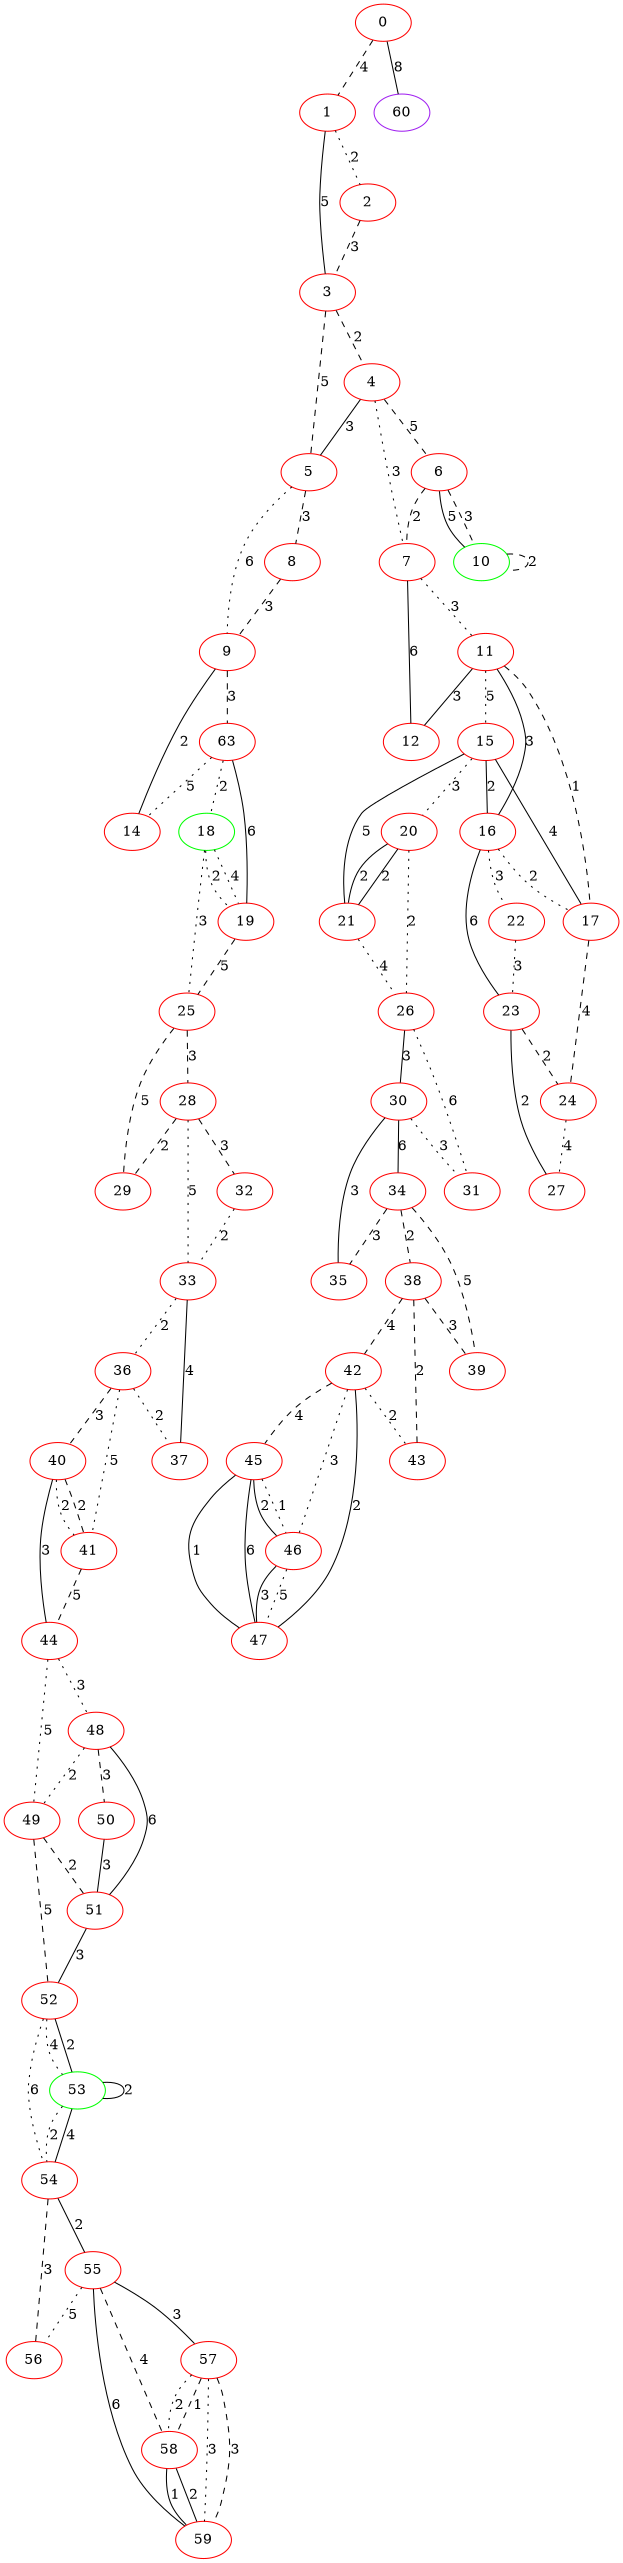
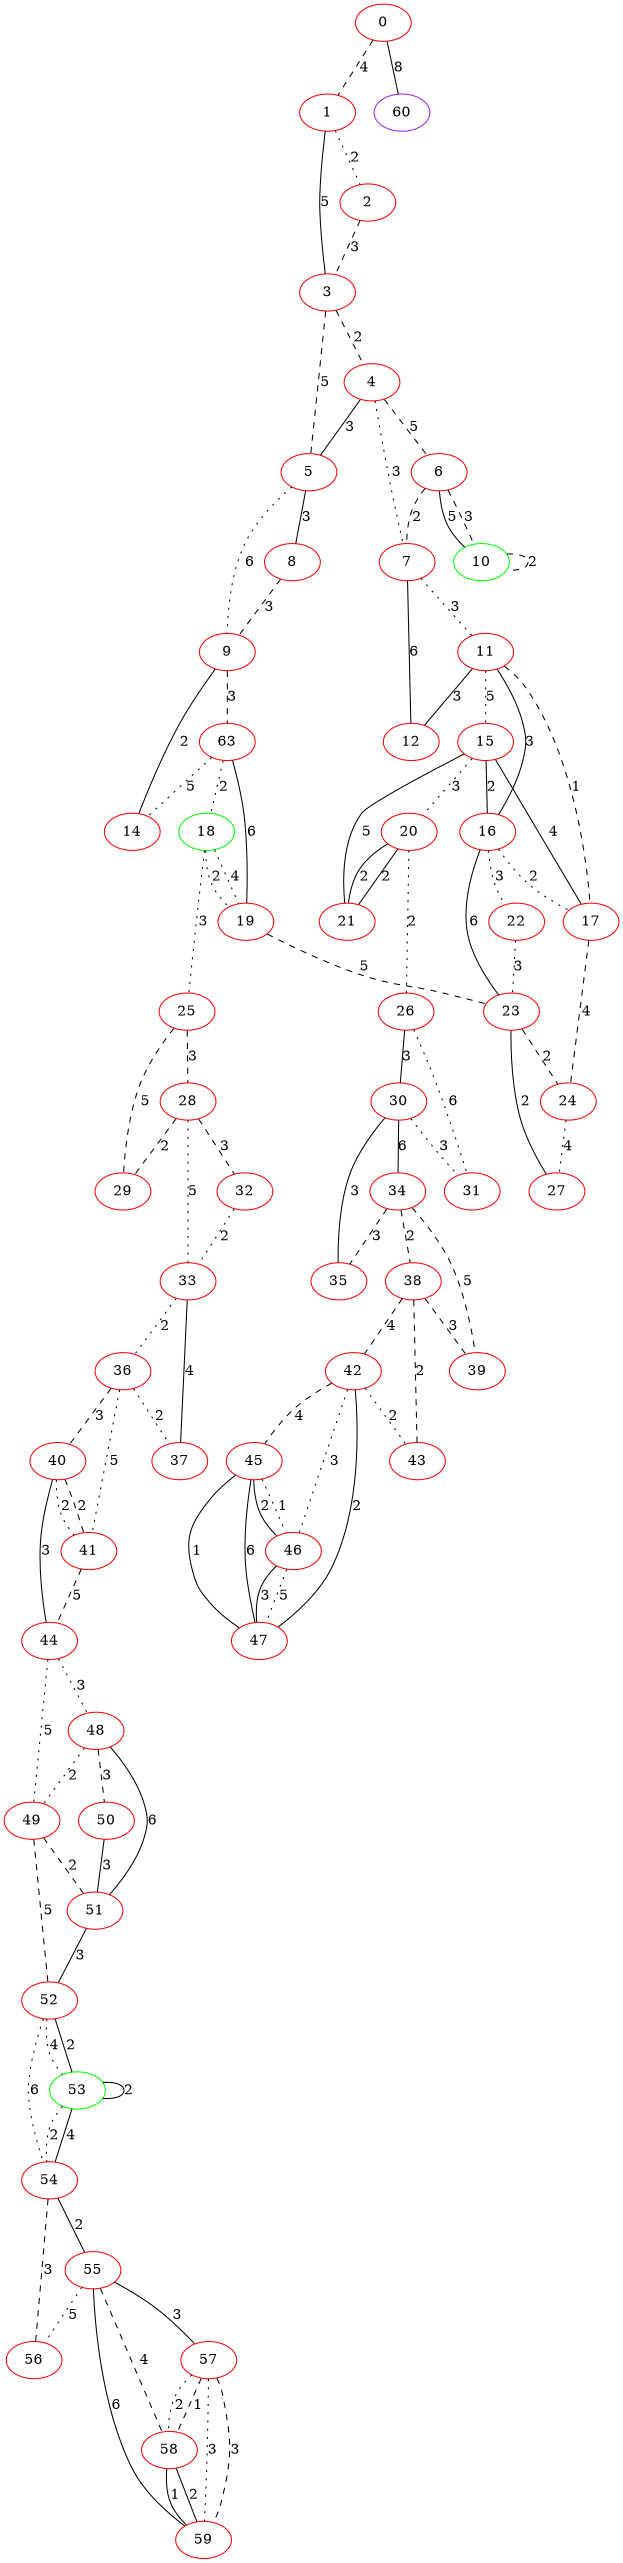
(301, 517) -> (301, 517)
(216, 967) -> (373, 979)
(377, 967) -> none
